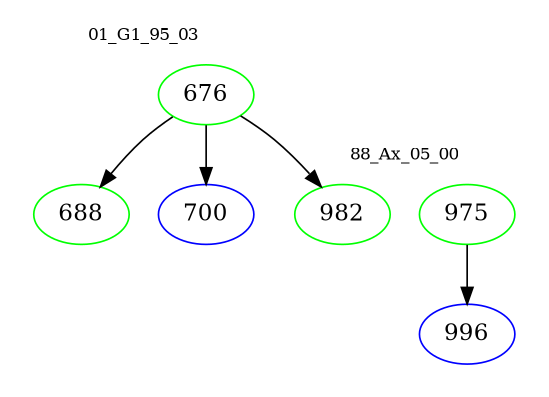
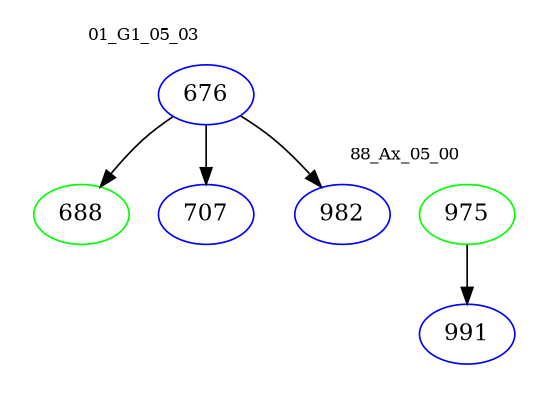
(144, 36) -> (144, 36)
(206, 95) -> (206, 95)
(206, 214) -> (206, 214)
(342, 214) -> (342, 214)
(467, 334) -> (467, 334)
